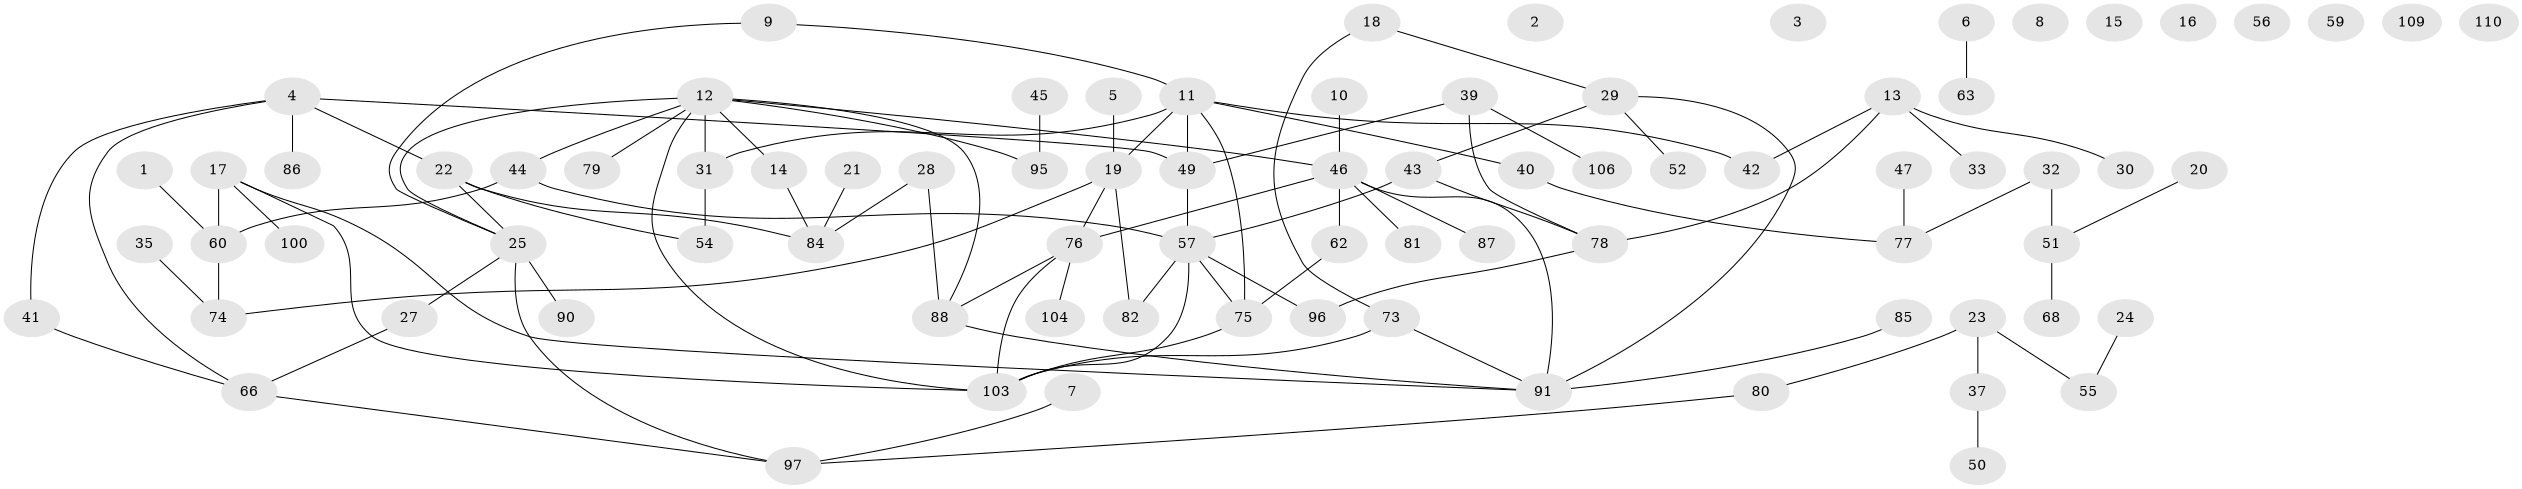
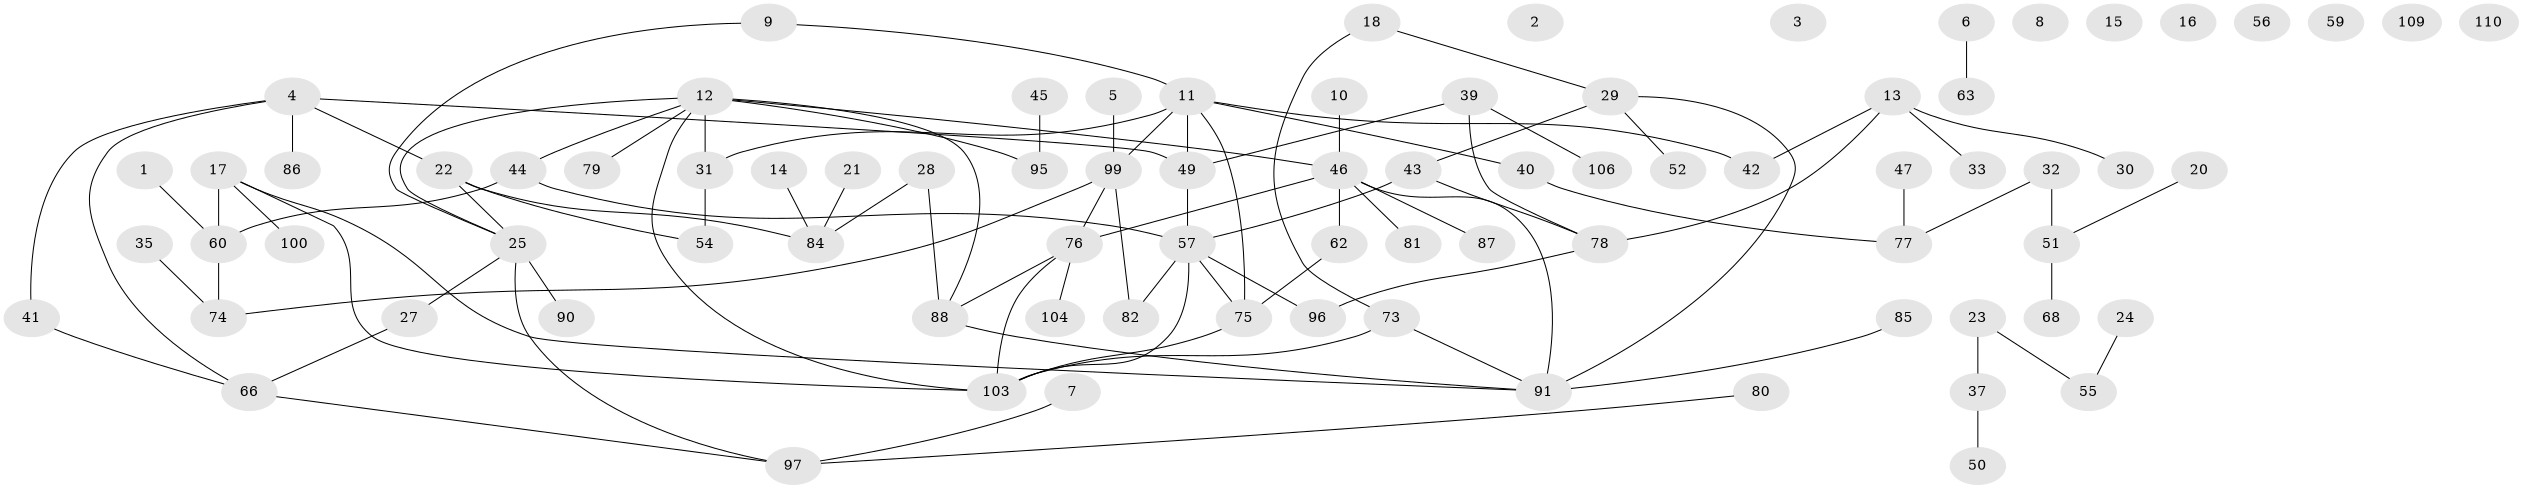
(742, 133) -> none
(1114, 170) -> (1114, 170)
(1872, 360) -> none
